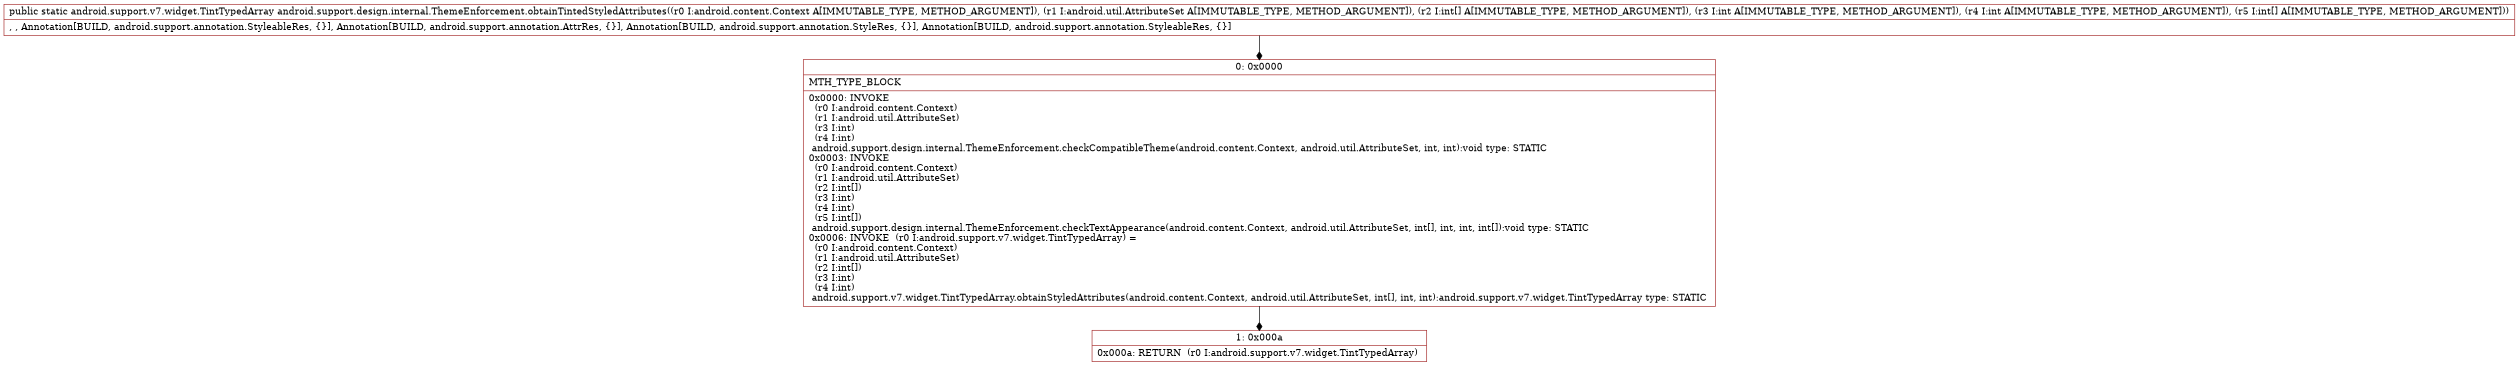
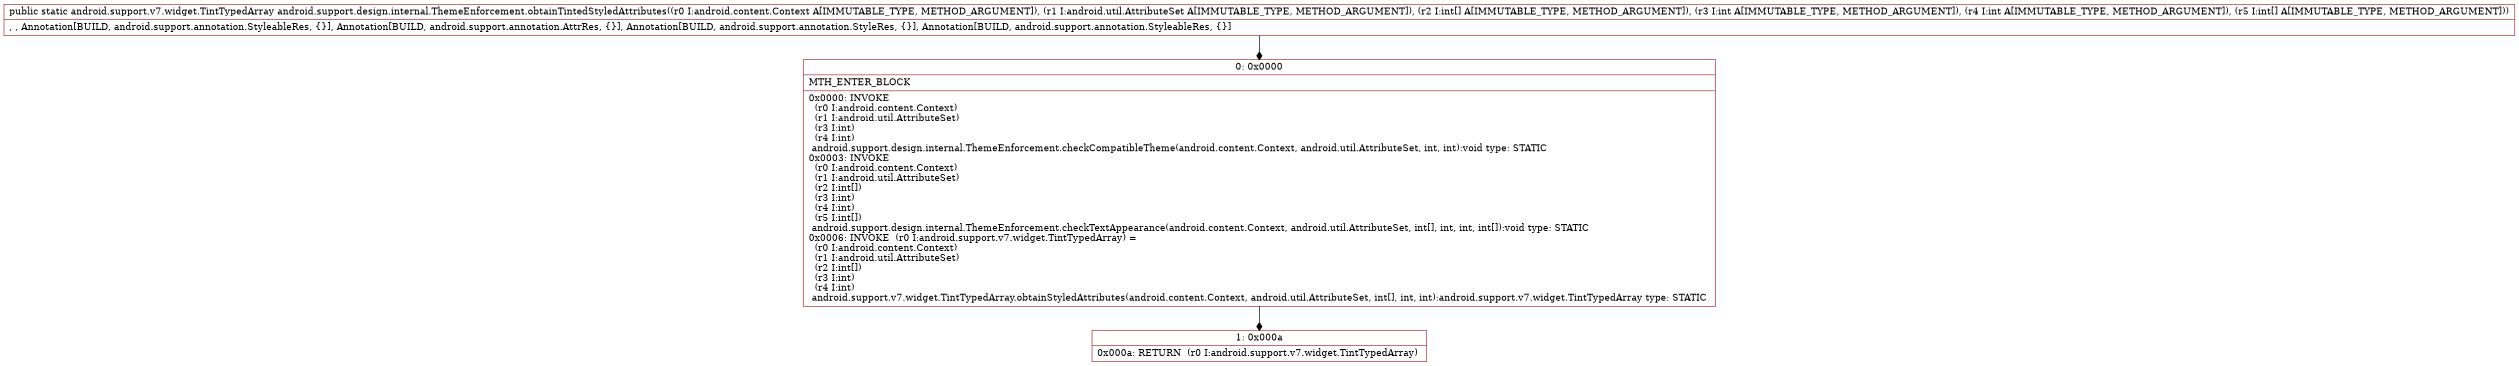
(855, 82) -> (860, 82)
